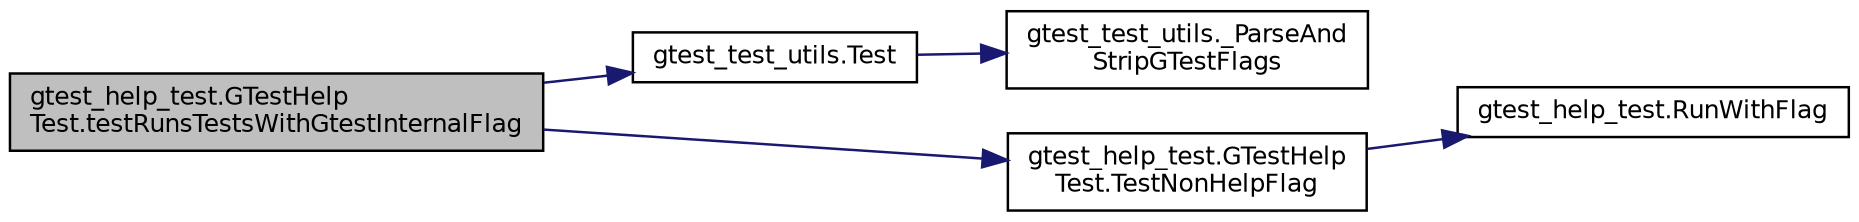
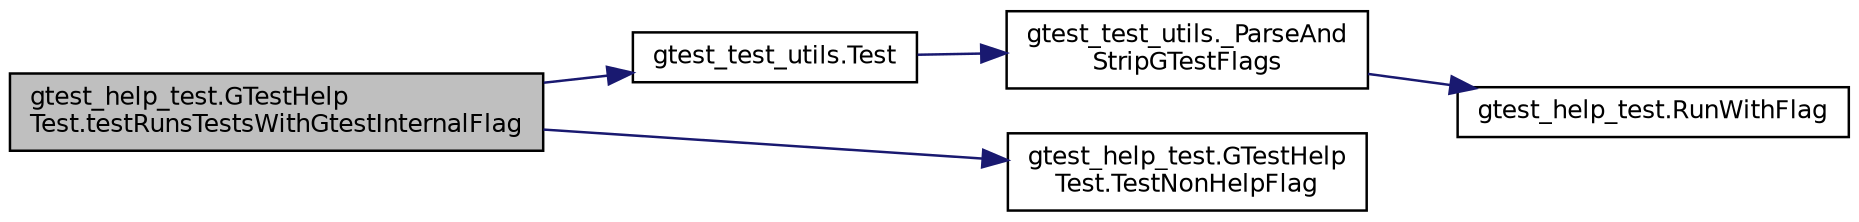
(1405, 144) -> (1409, 79)
